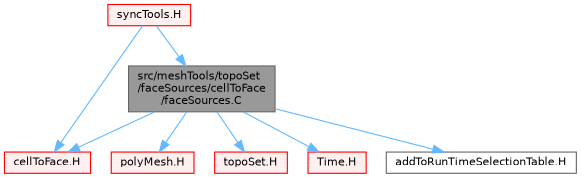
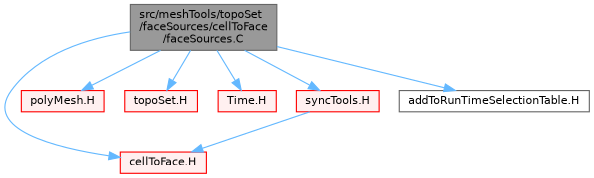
(168, 41) -> (277, 68)
